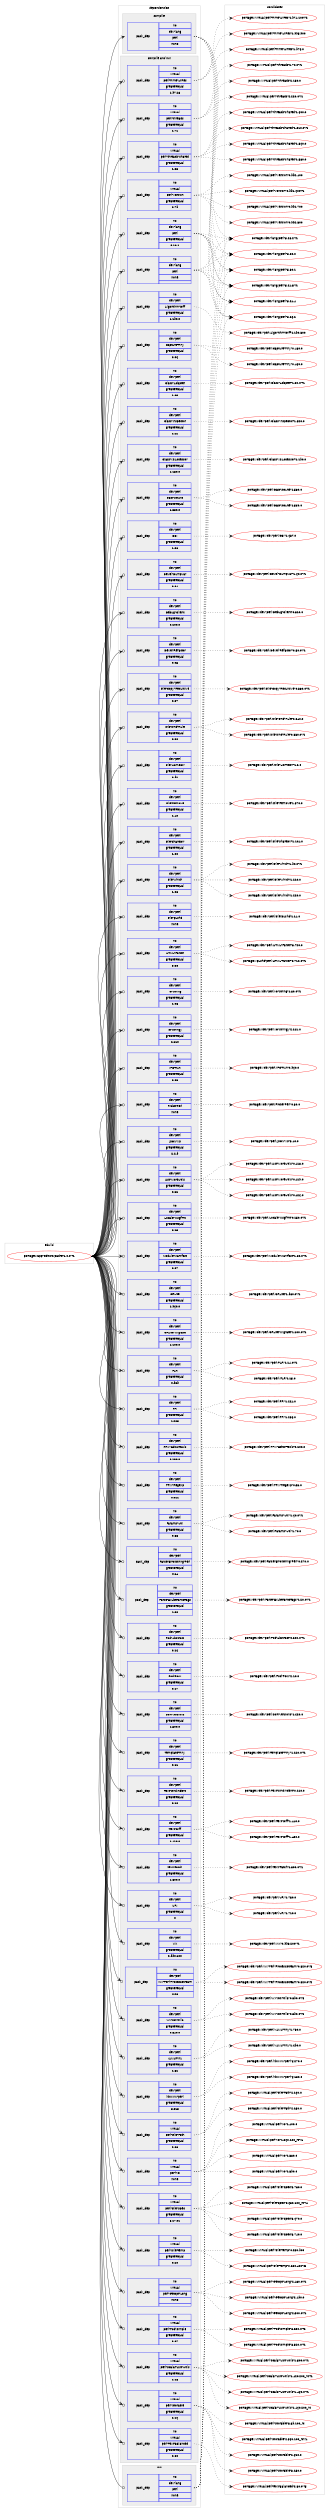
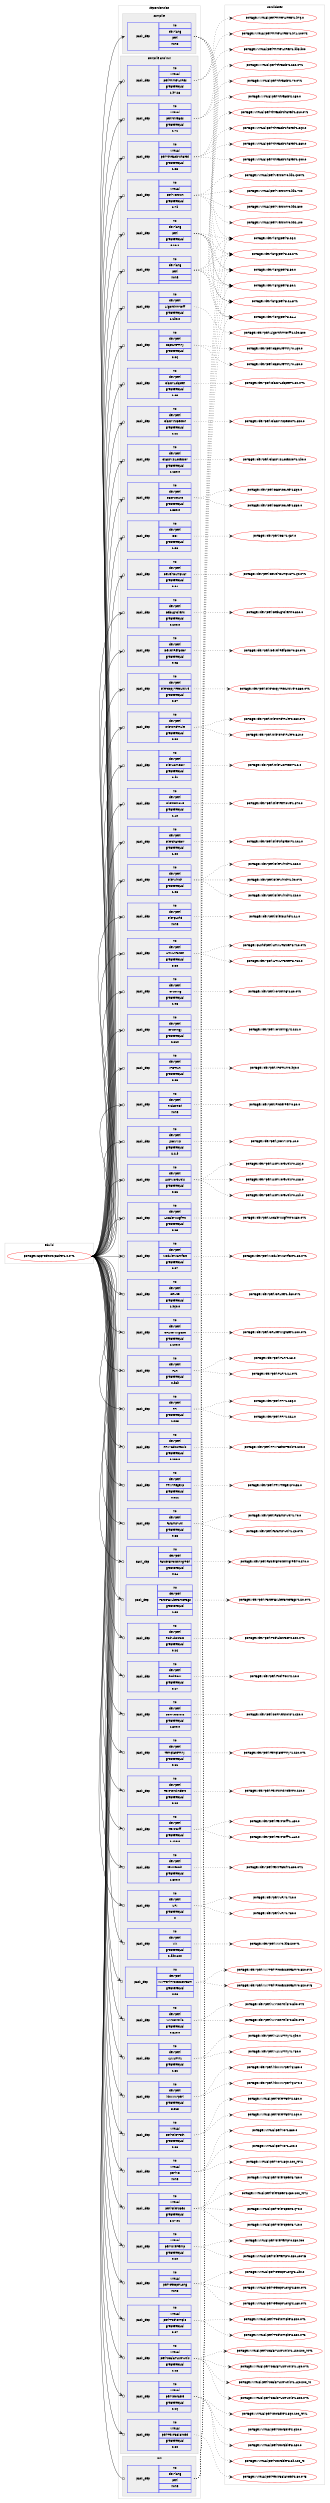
(275, 2172) -> none
